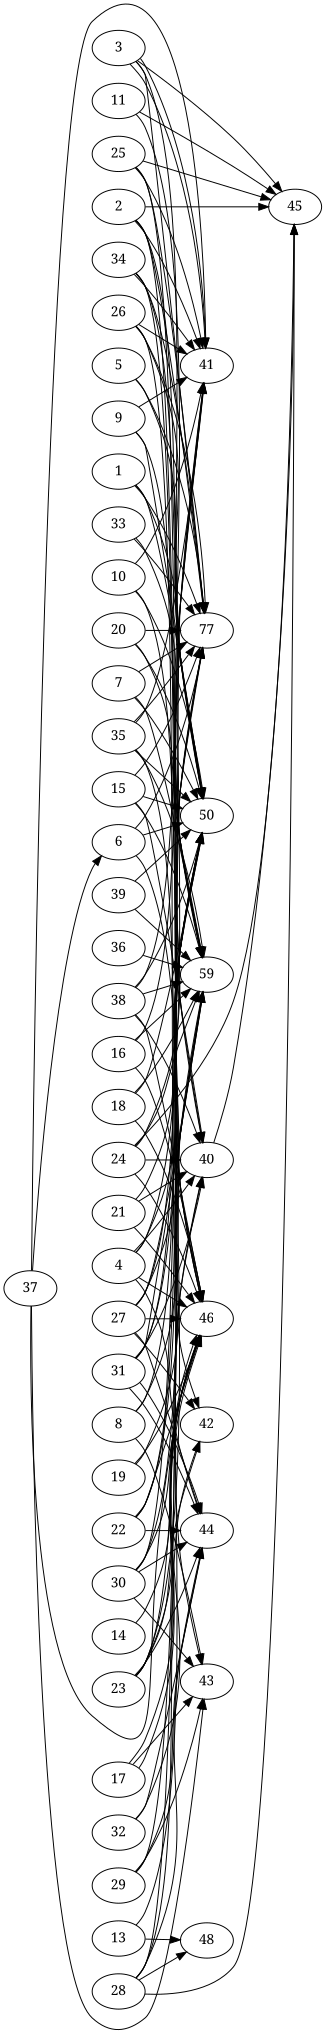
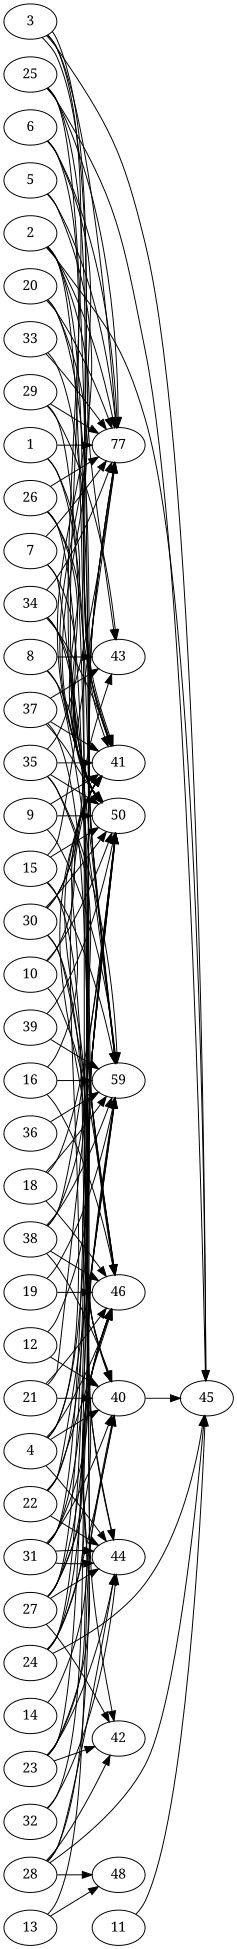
(178, 529) -> none
(51, 1065) -> (72, 758)
none -> (30, 1345)
(119, 1780) -> none
